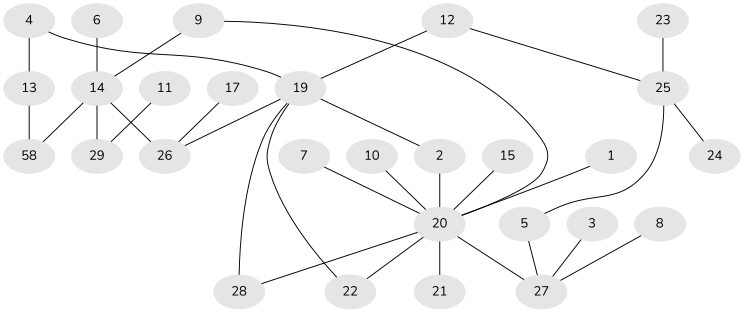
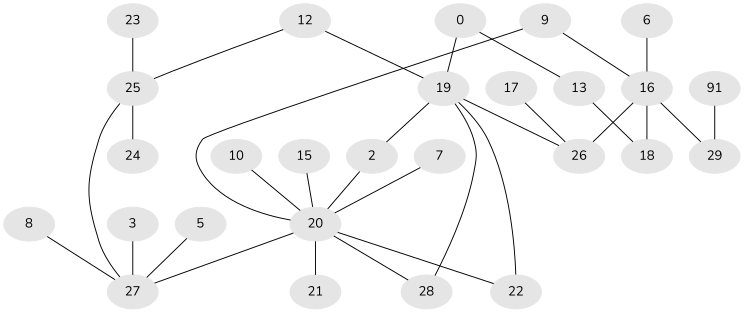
(29, 21) -> (460, 21)
(97, 89) -> (647, 89)
(165, 89) -> (715, 89)
(29, 156) -> (647, 156)
(611, 156) -> none
(631, 186) -> (89, 190)
